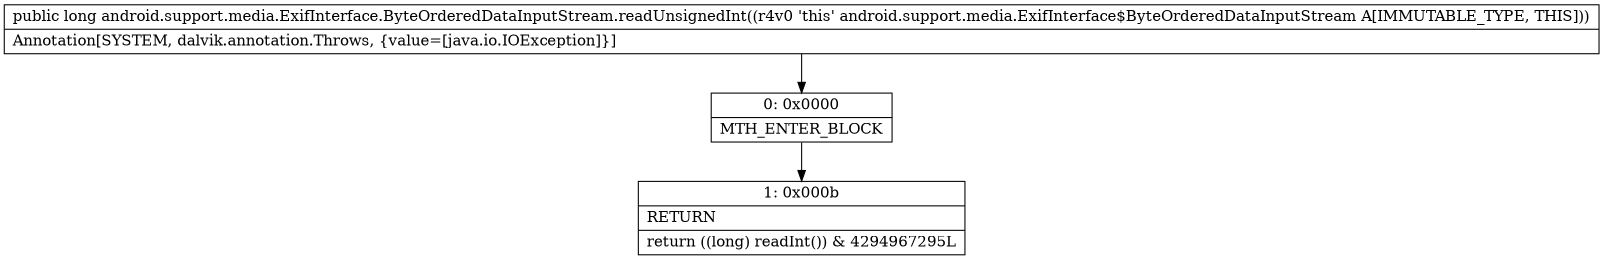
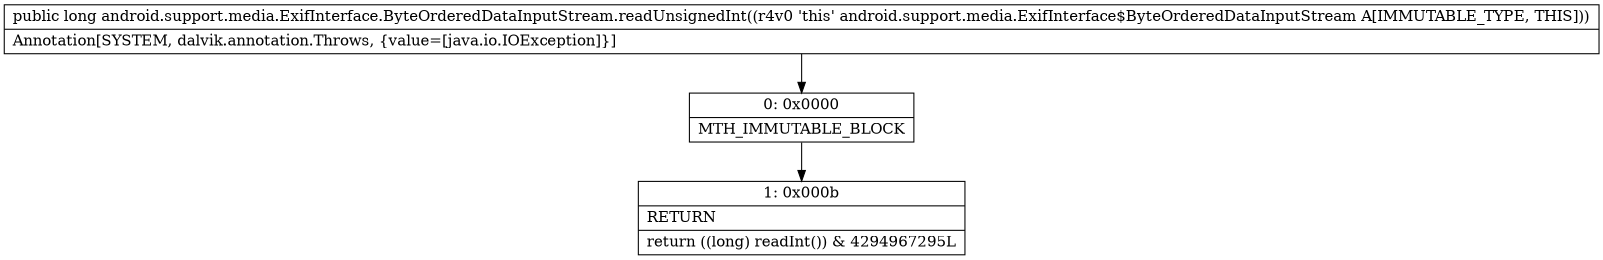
(802, 129) -> (802, 129)
